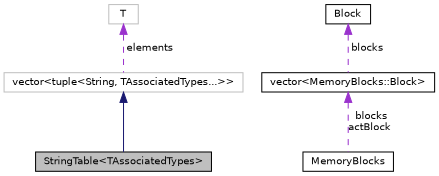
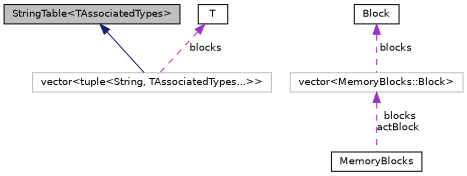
(124, 14) -> (213, 14)
(148, 48) -> (204, 48)
(348, 82) -> (377, 82)
(124, 127) -> (126, 52)
